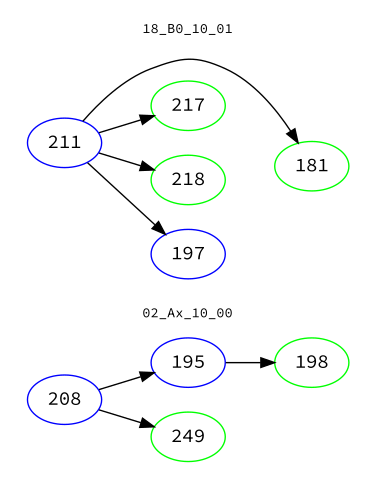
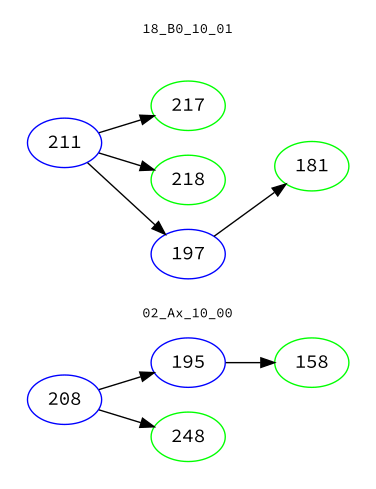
(191, 59) -> (244, 214)
(312, 363) -> (312, 363)
(188, 437) -> (188, 437)
